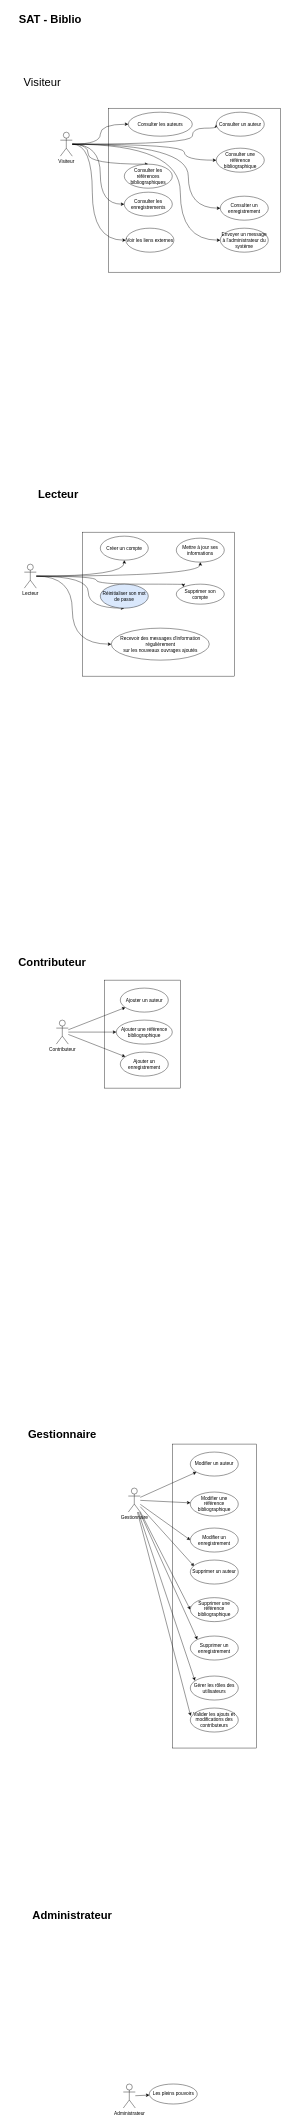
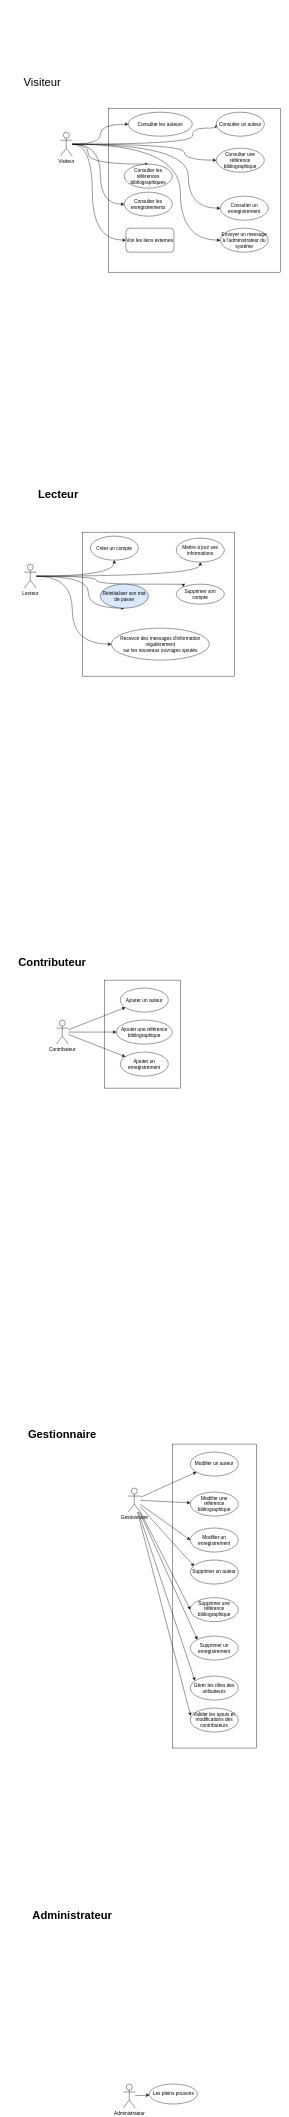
(50, 18) -> none
(150, 240) -> (150, 240)
(124, 548) -> (114, 548)
